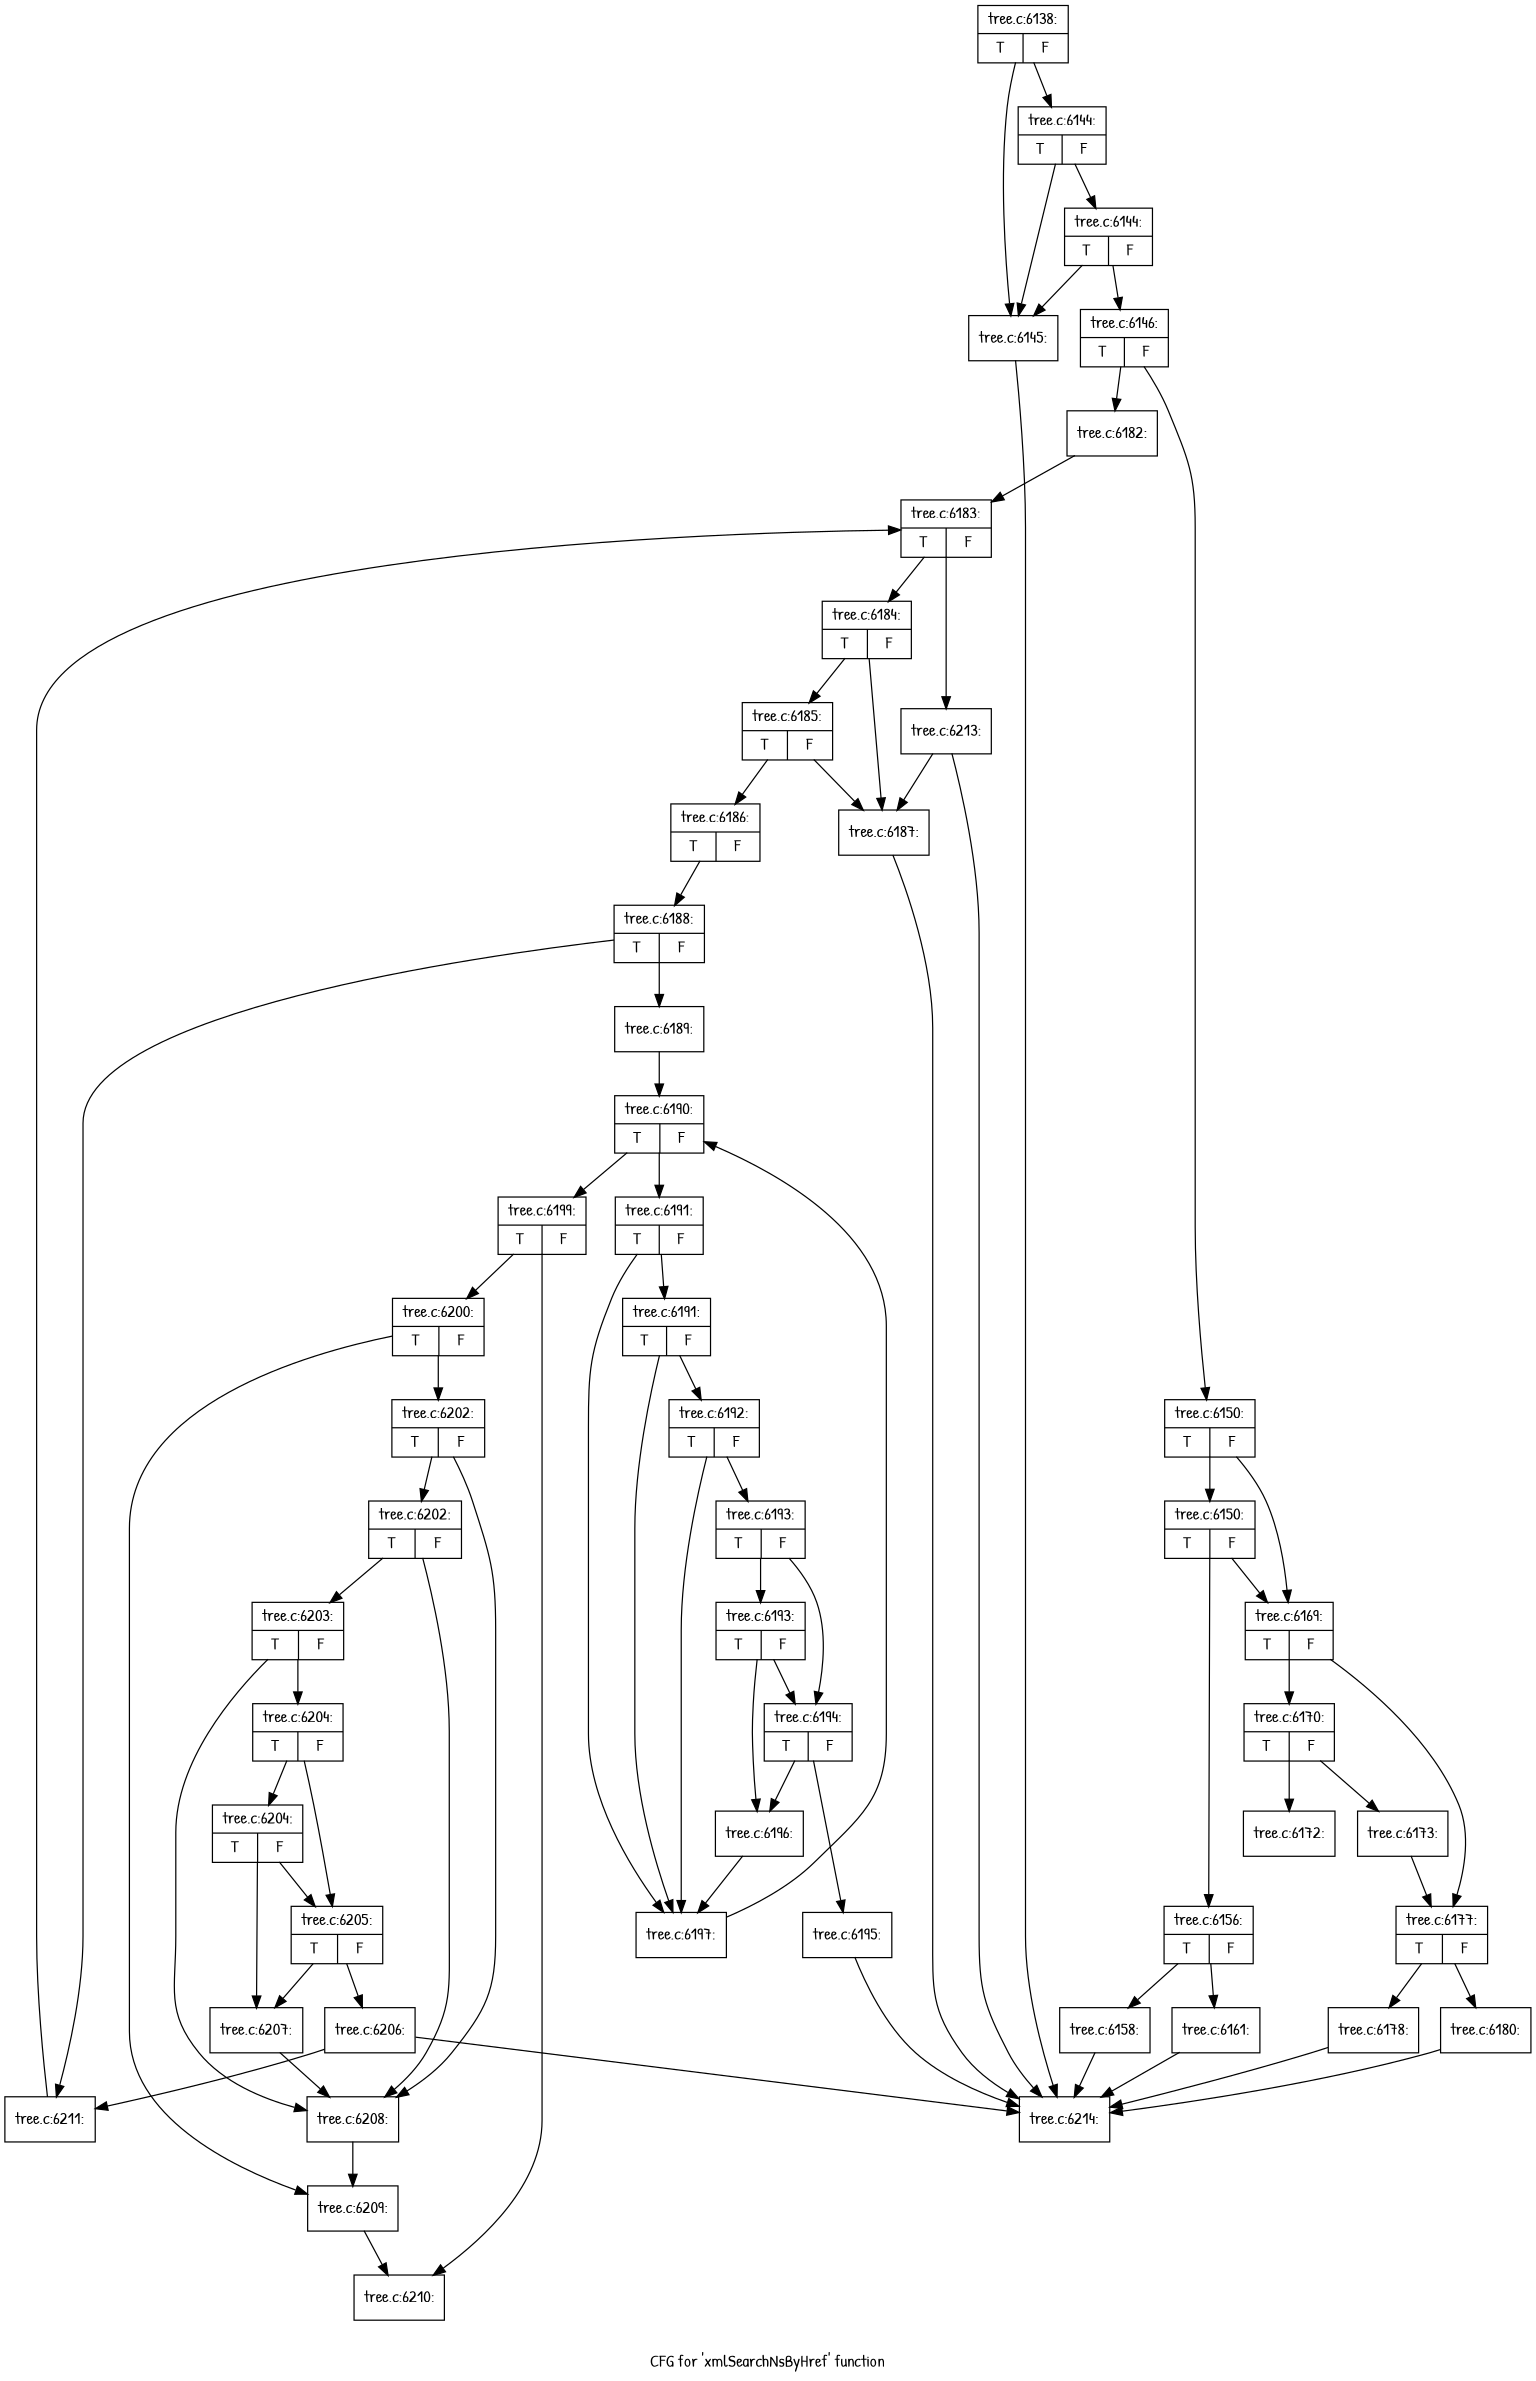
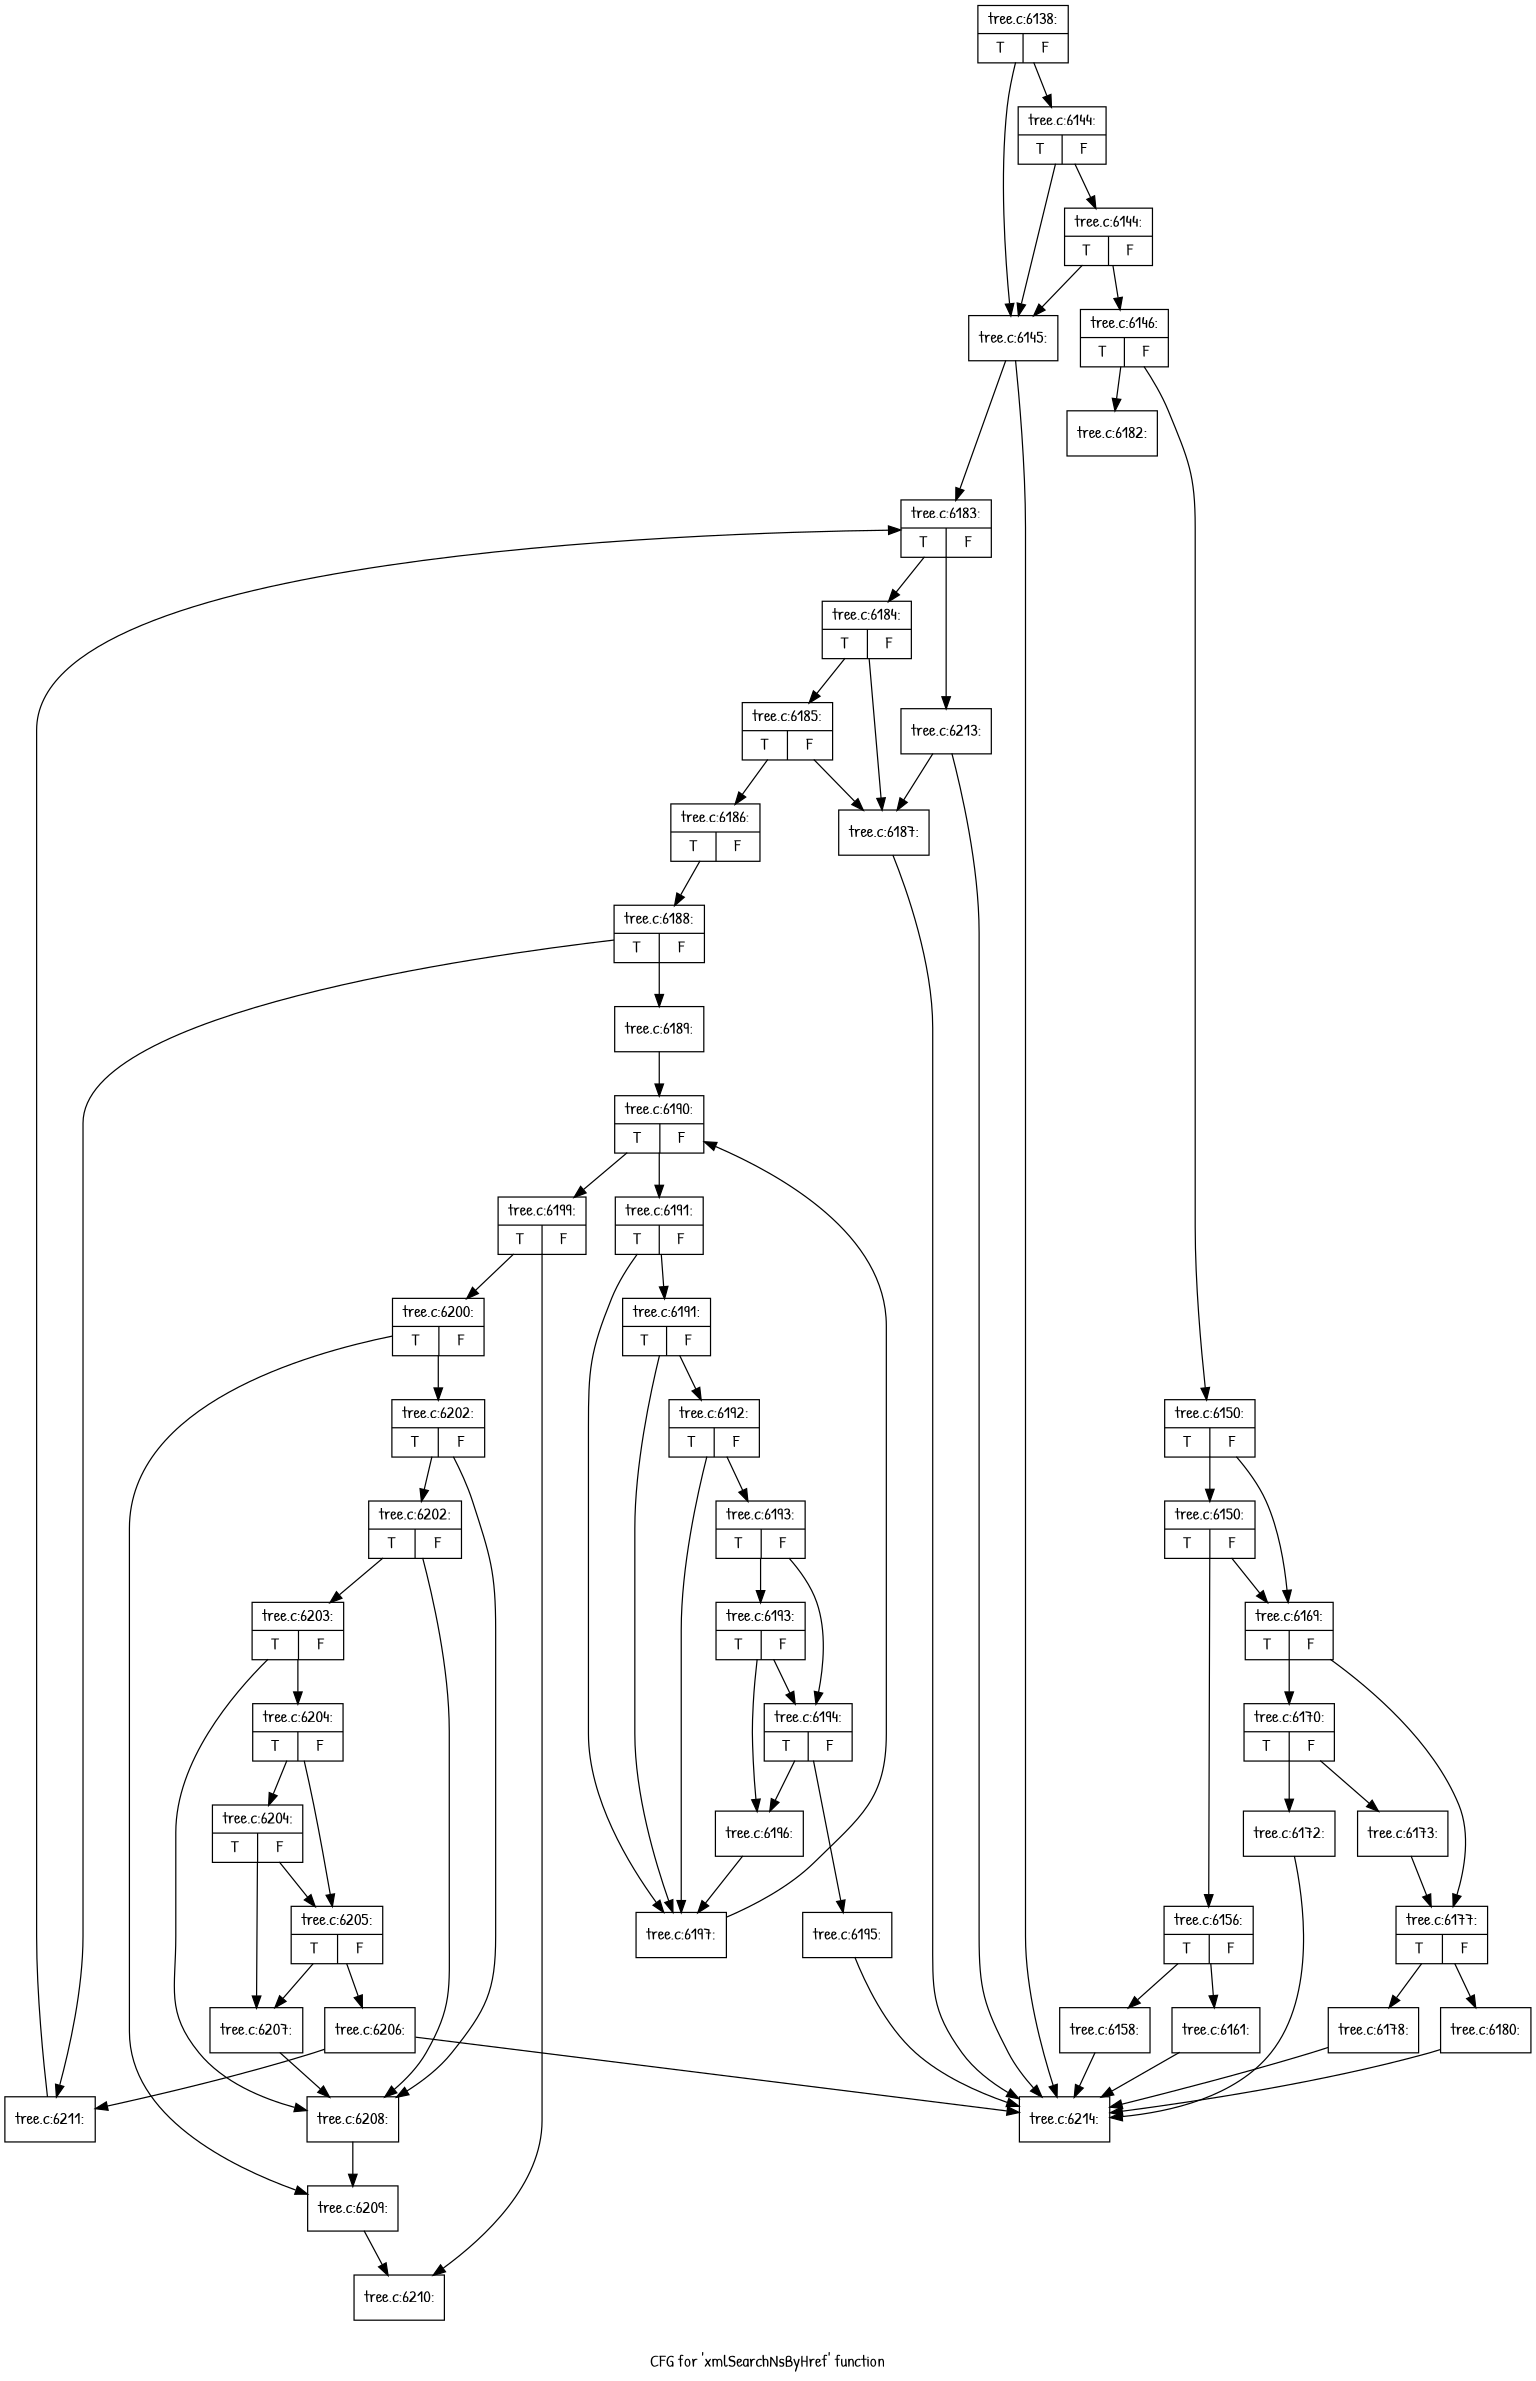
(1039, 476) -> (983, 424)
none -> (1281, 2037)
